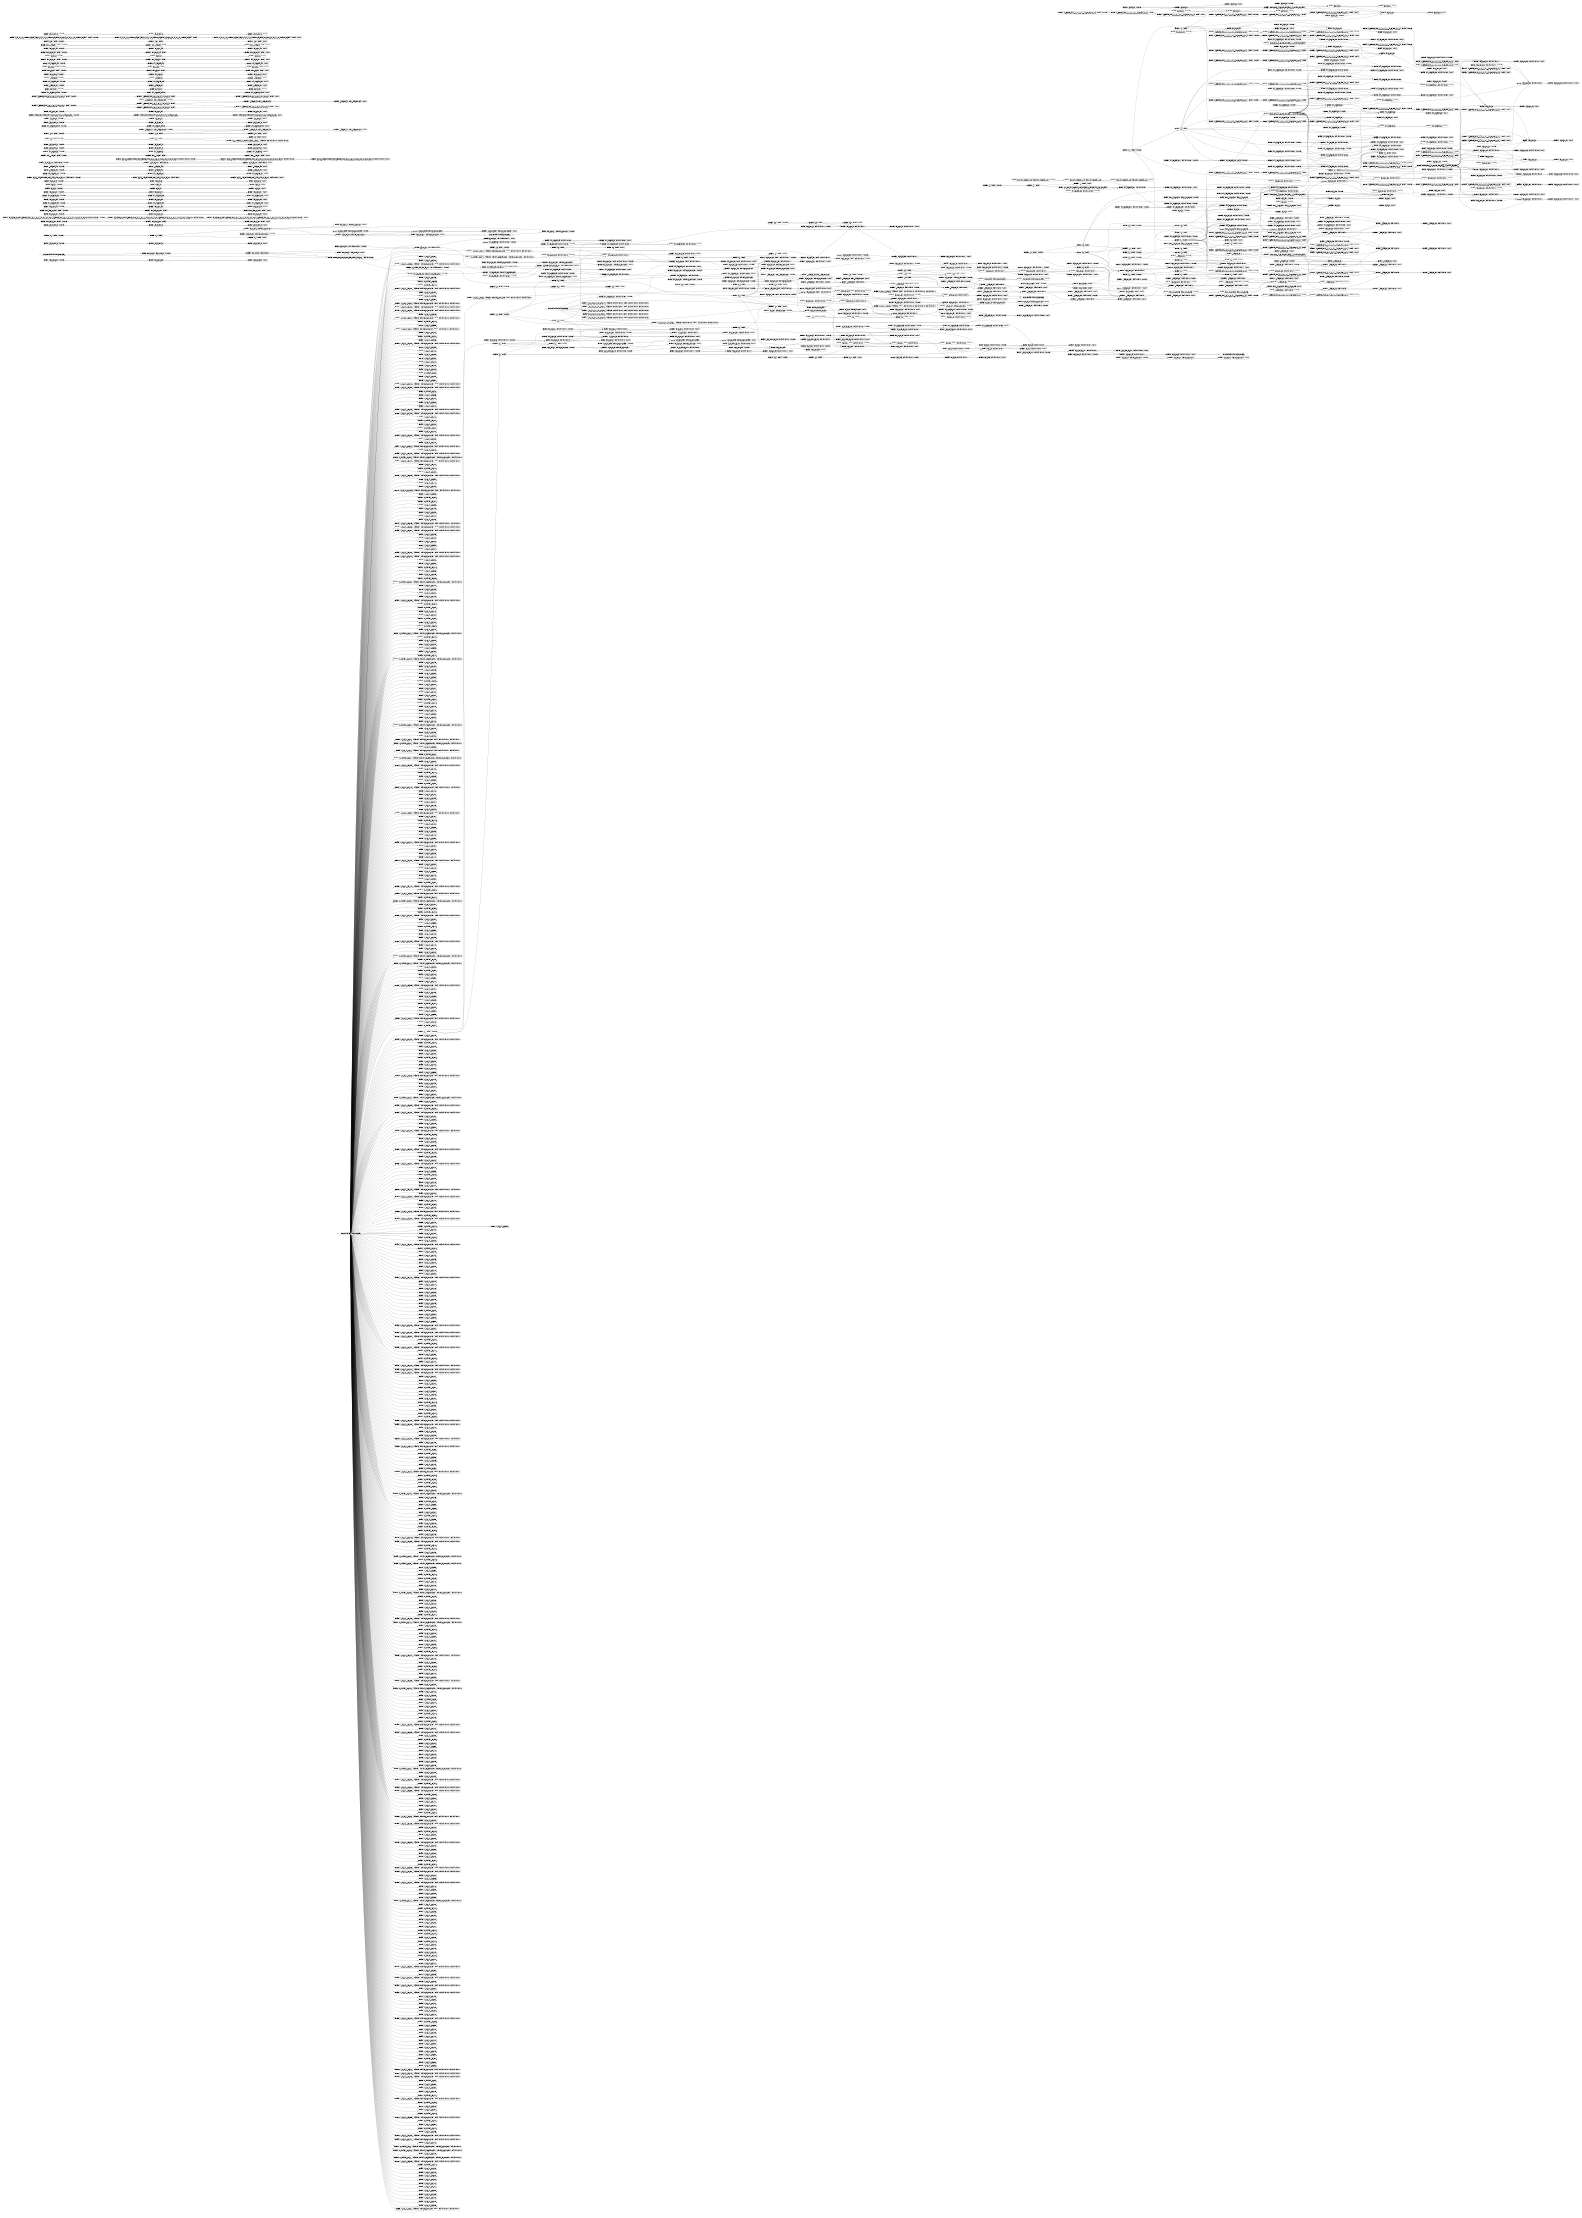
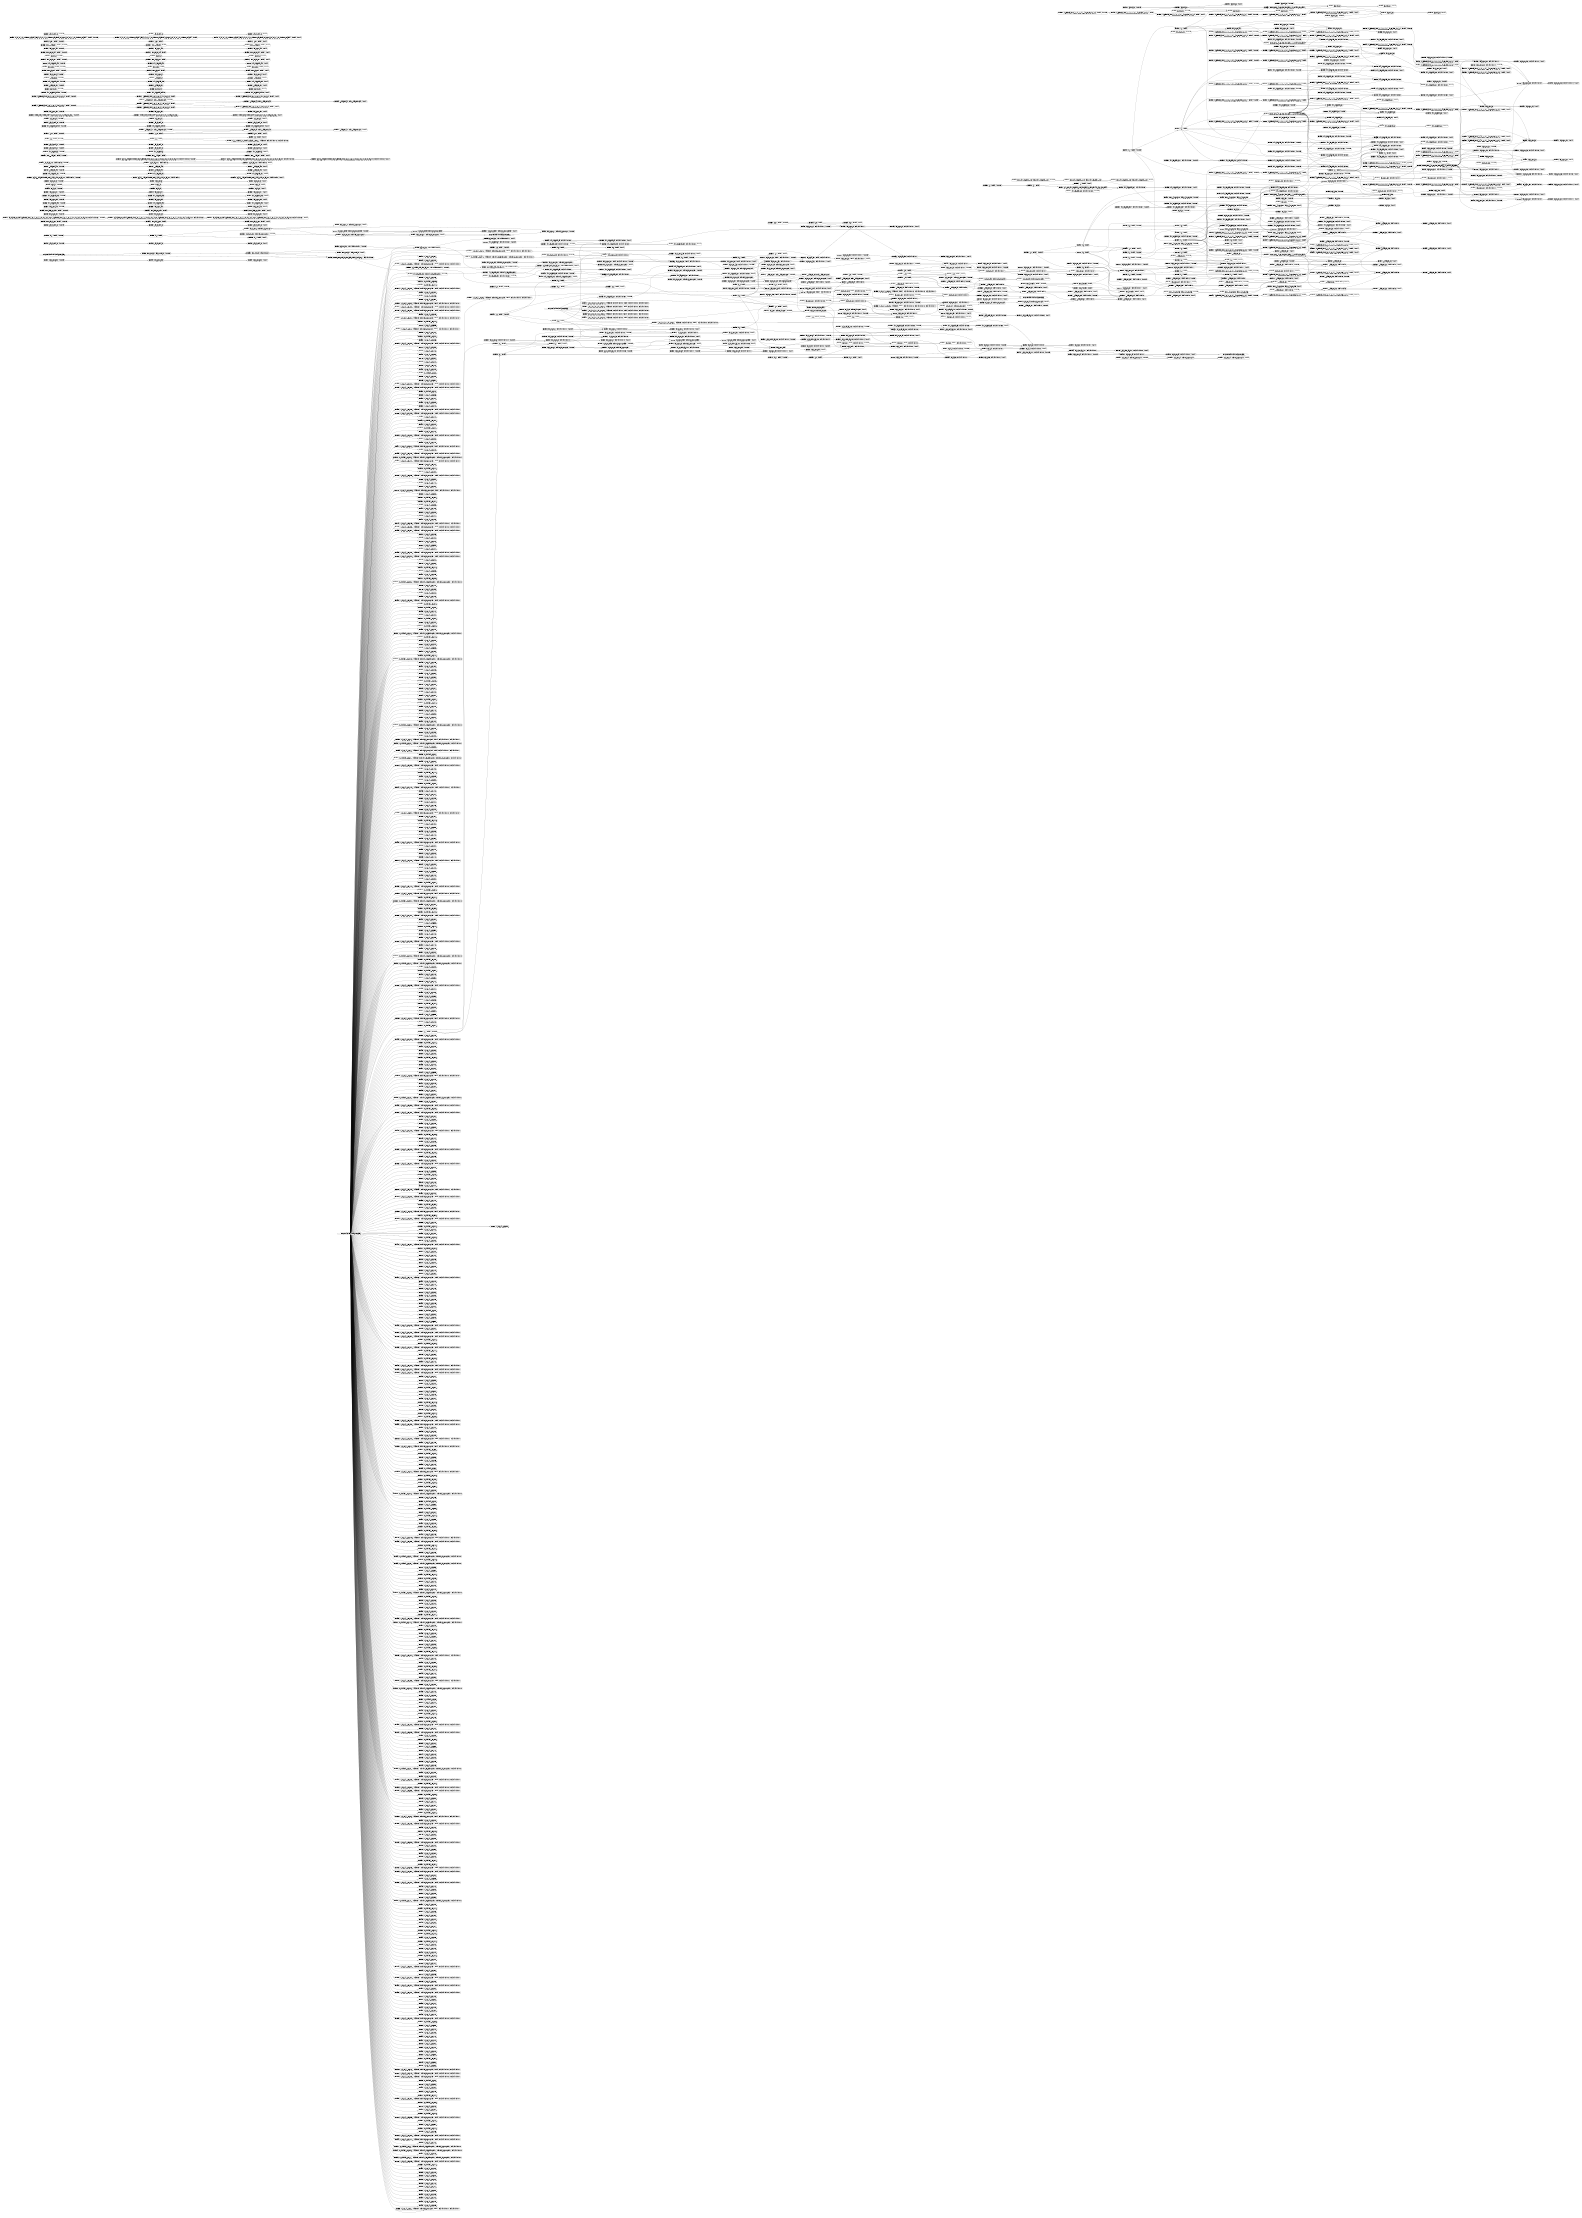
(685, 285) -> none
